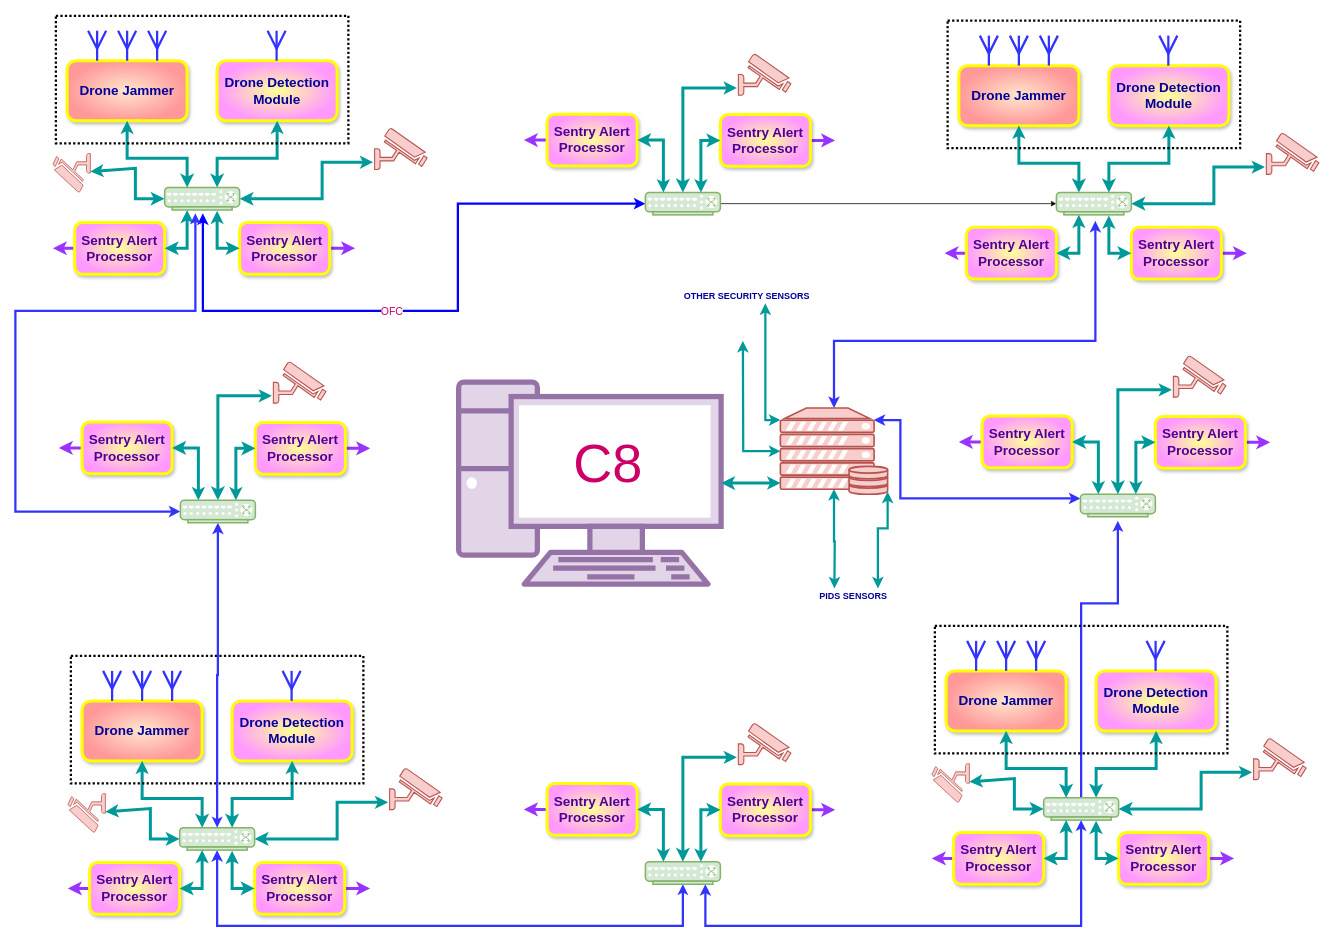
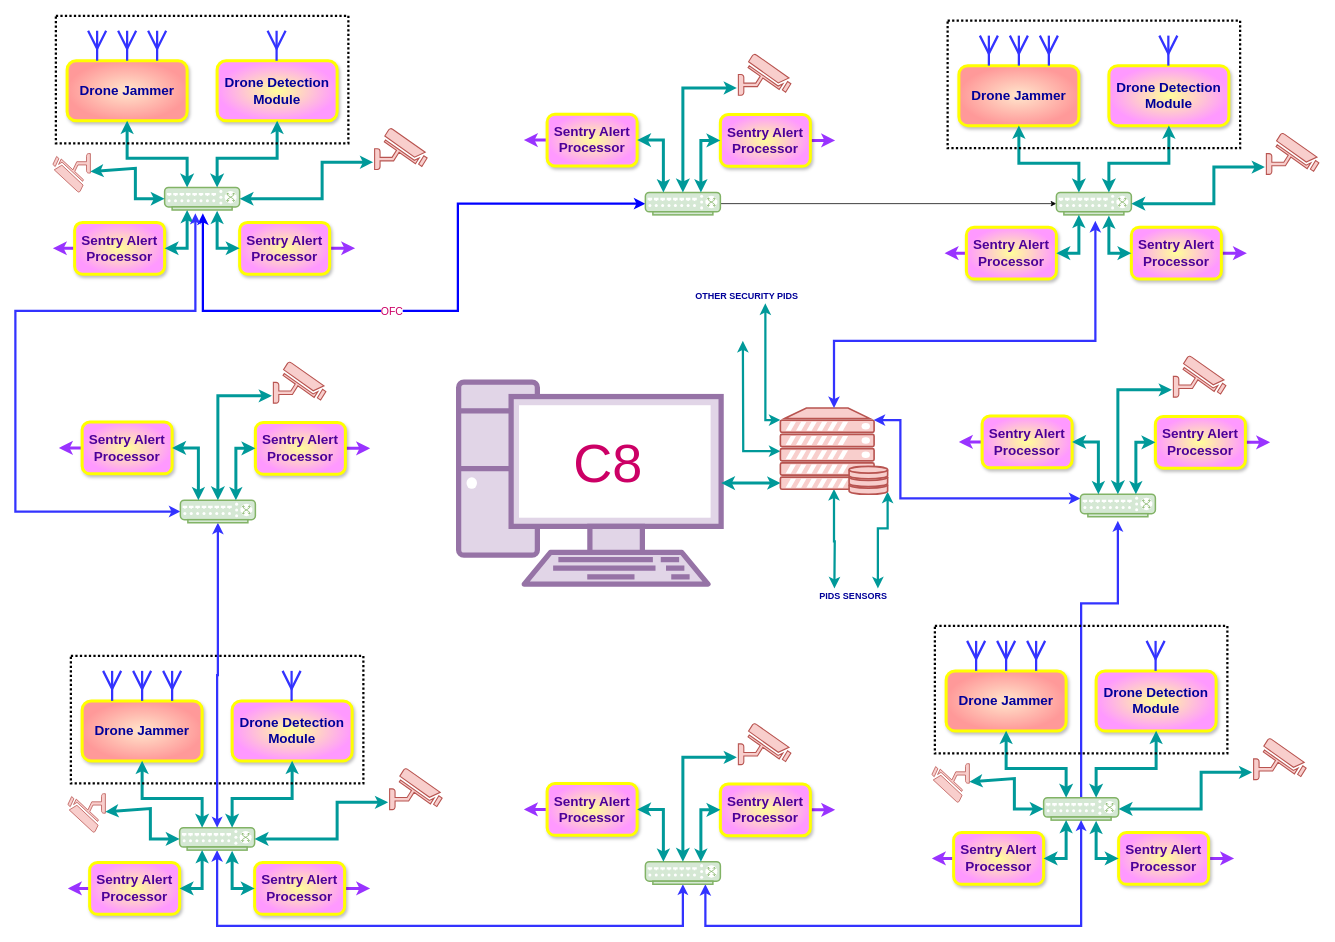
(747, 281) -> (747, 281)
